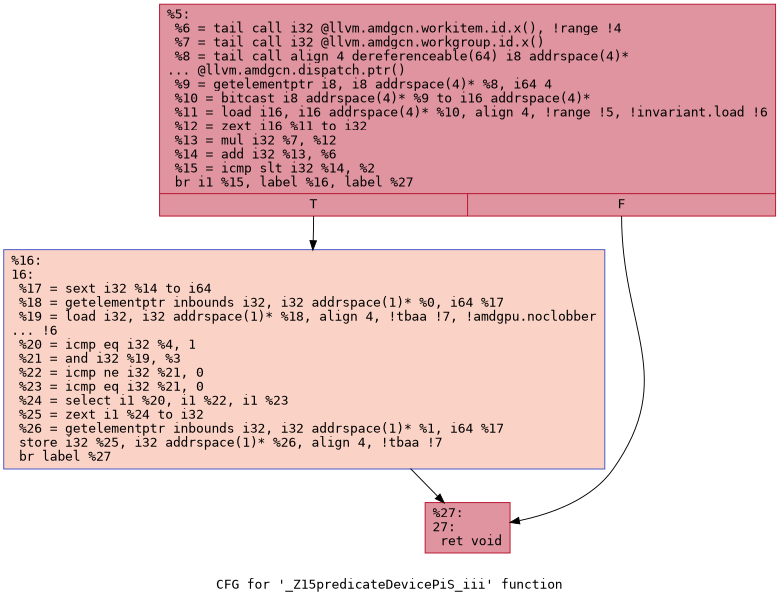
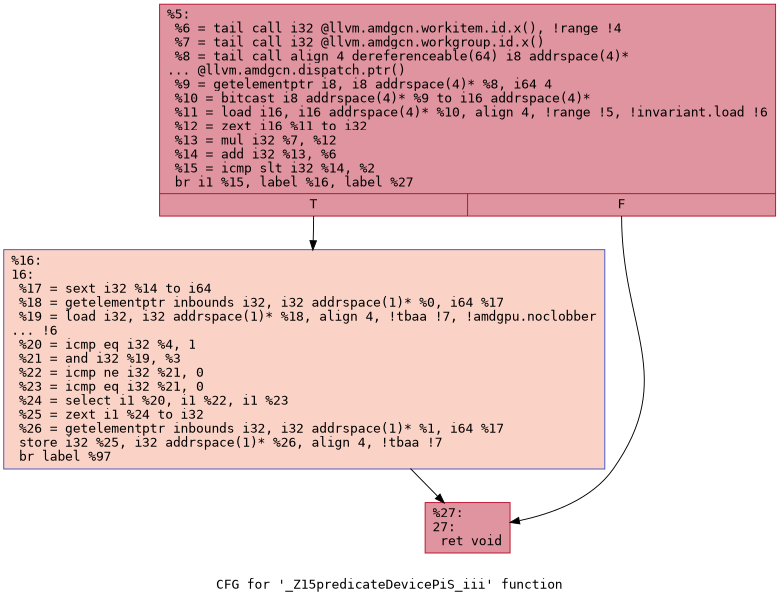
(62, 457) -> (62, 457)
